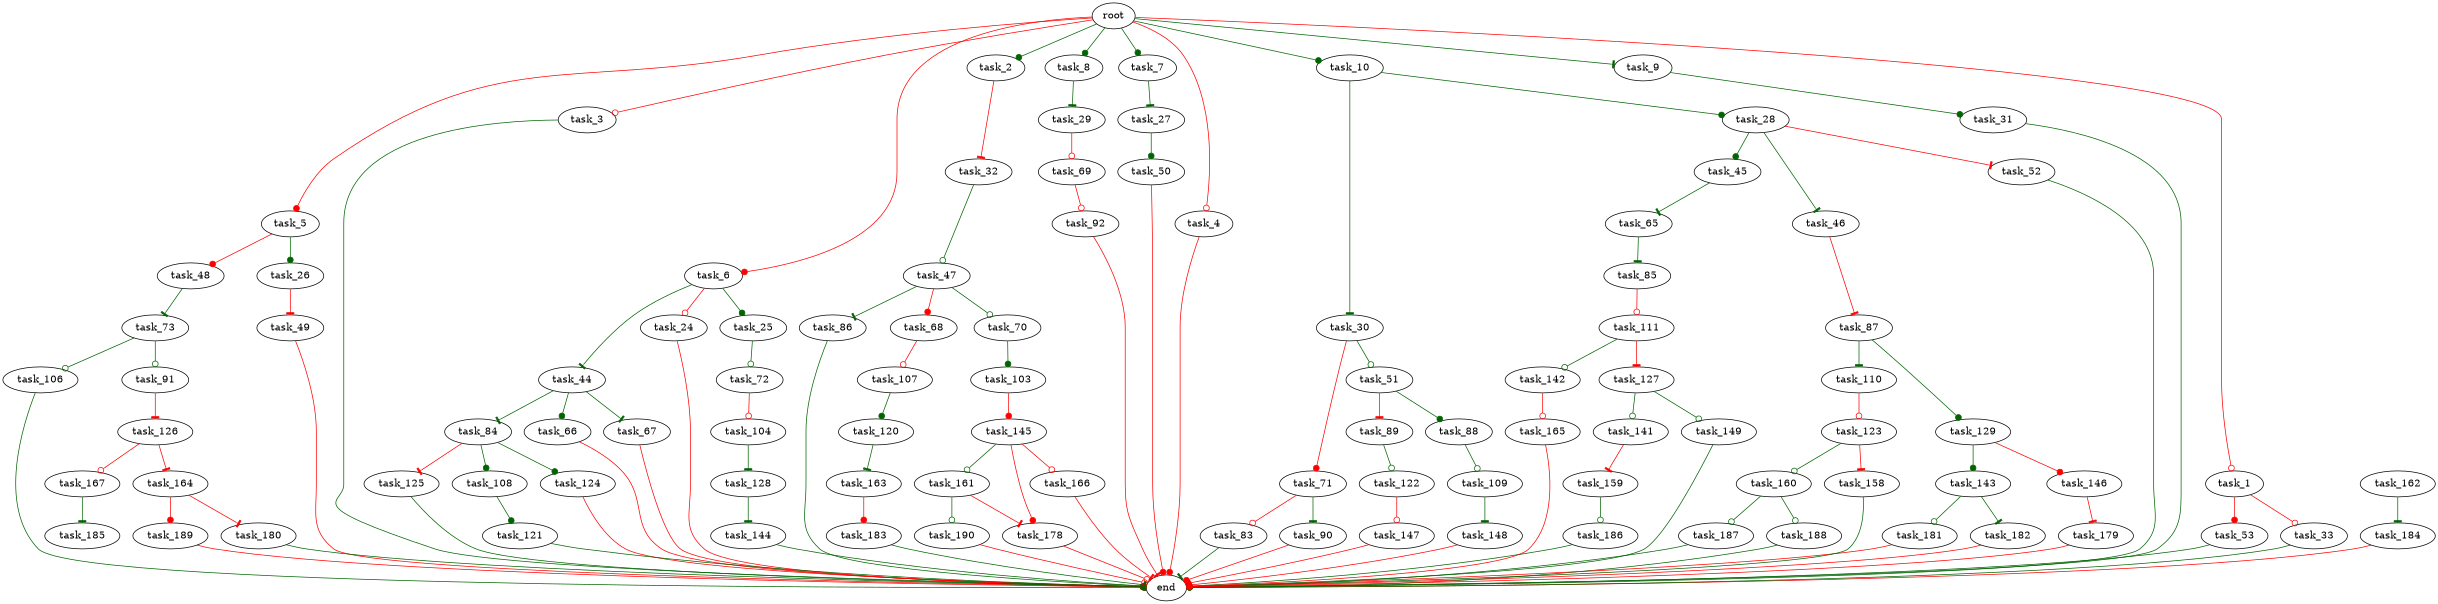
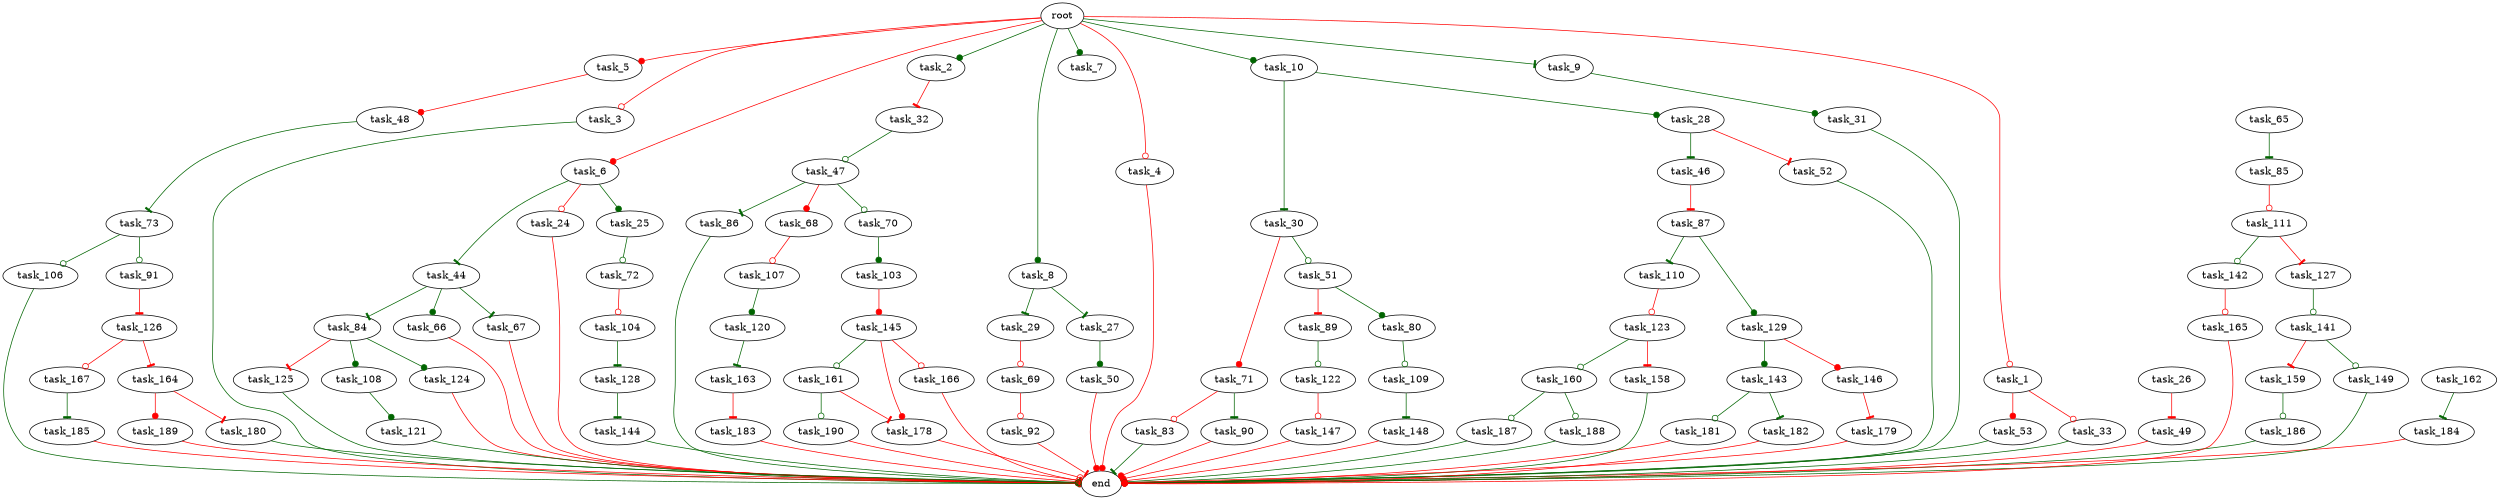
(1149, 92) -> (1067, 301)
(1728, 172) -> none
(290, 247) -> none
(1675, 404) -> (2340, 352)
(1459, 432) -> (1402, 328)
none -> (388, 466)
(864, 507) -> (733, 404)
(1016, 568) -> (918, 466)
